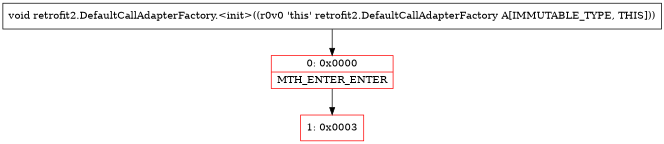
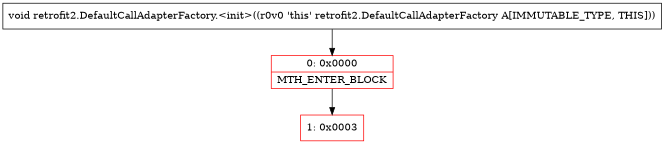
(332, 80) -> (332, 80)
